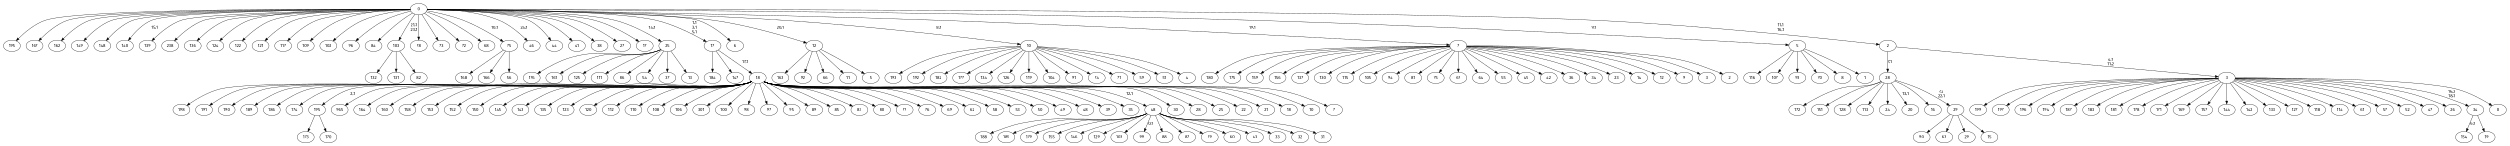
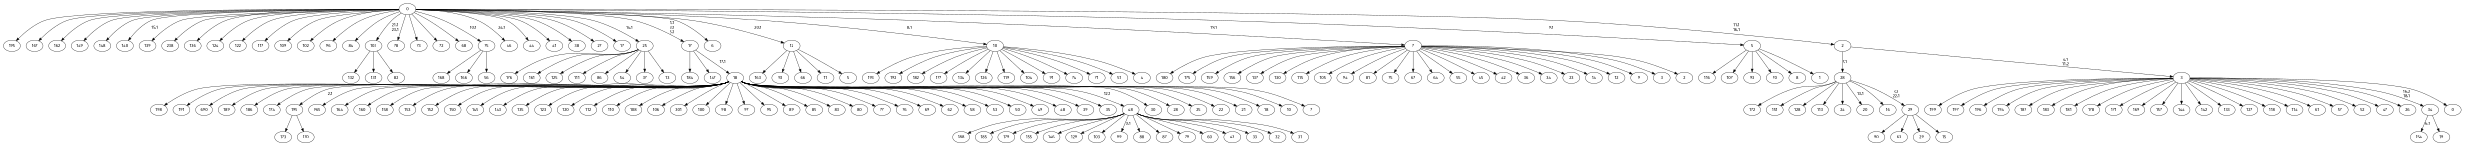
(261, 46) -> none
(1142, 78) -> none
(227, 110) -> (204, 110)
